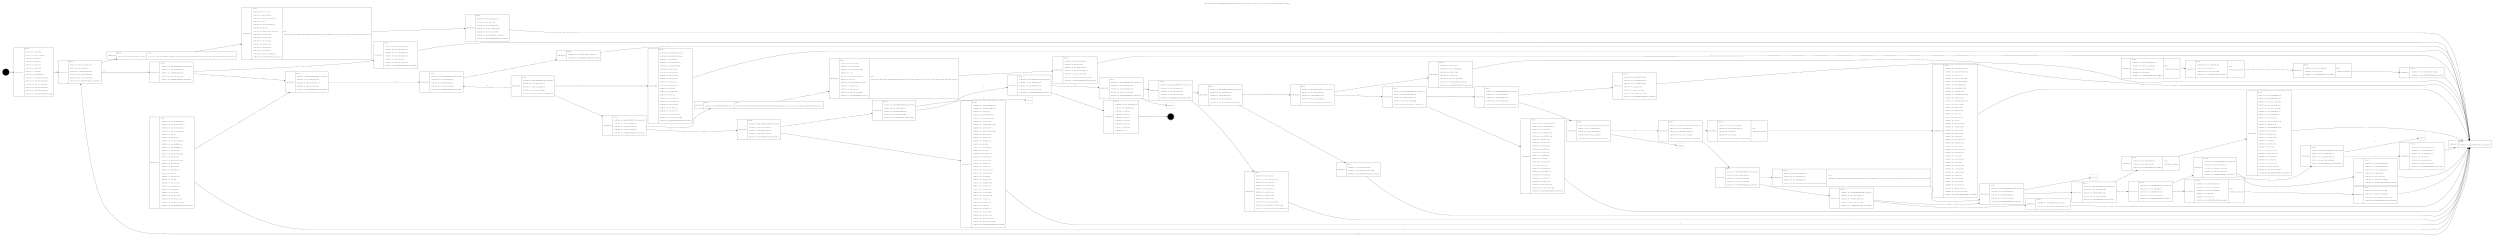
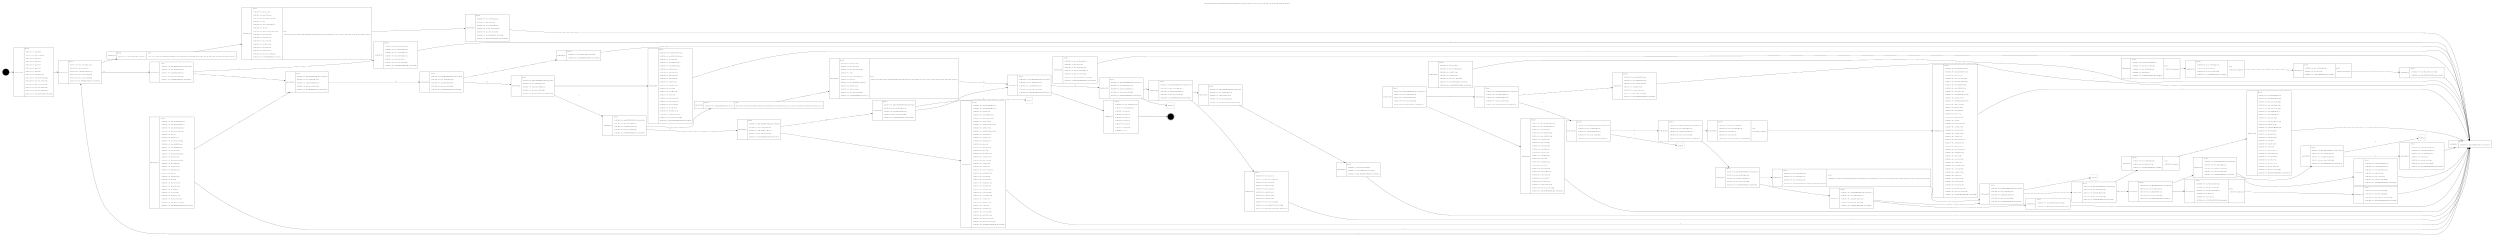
(1005, 73) -> (983, 83)
(488, 87) -> (487, 83)
(1312, 95) -> none
